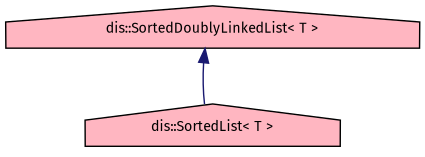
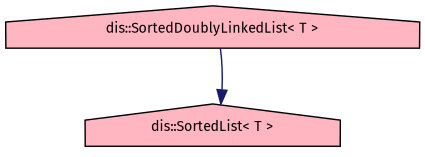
(203, 83) -> (222, 69)
